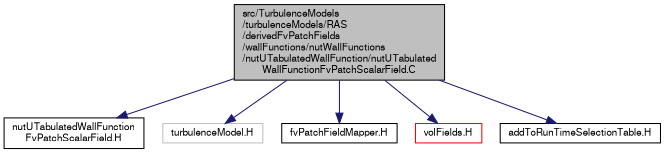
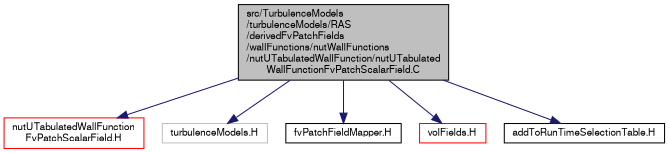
(74, 133) -> (74, 133)
(213, 133) -> (215, 133)
